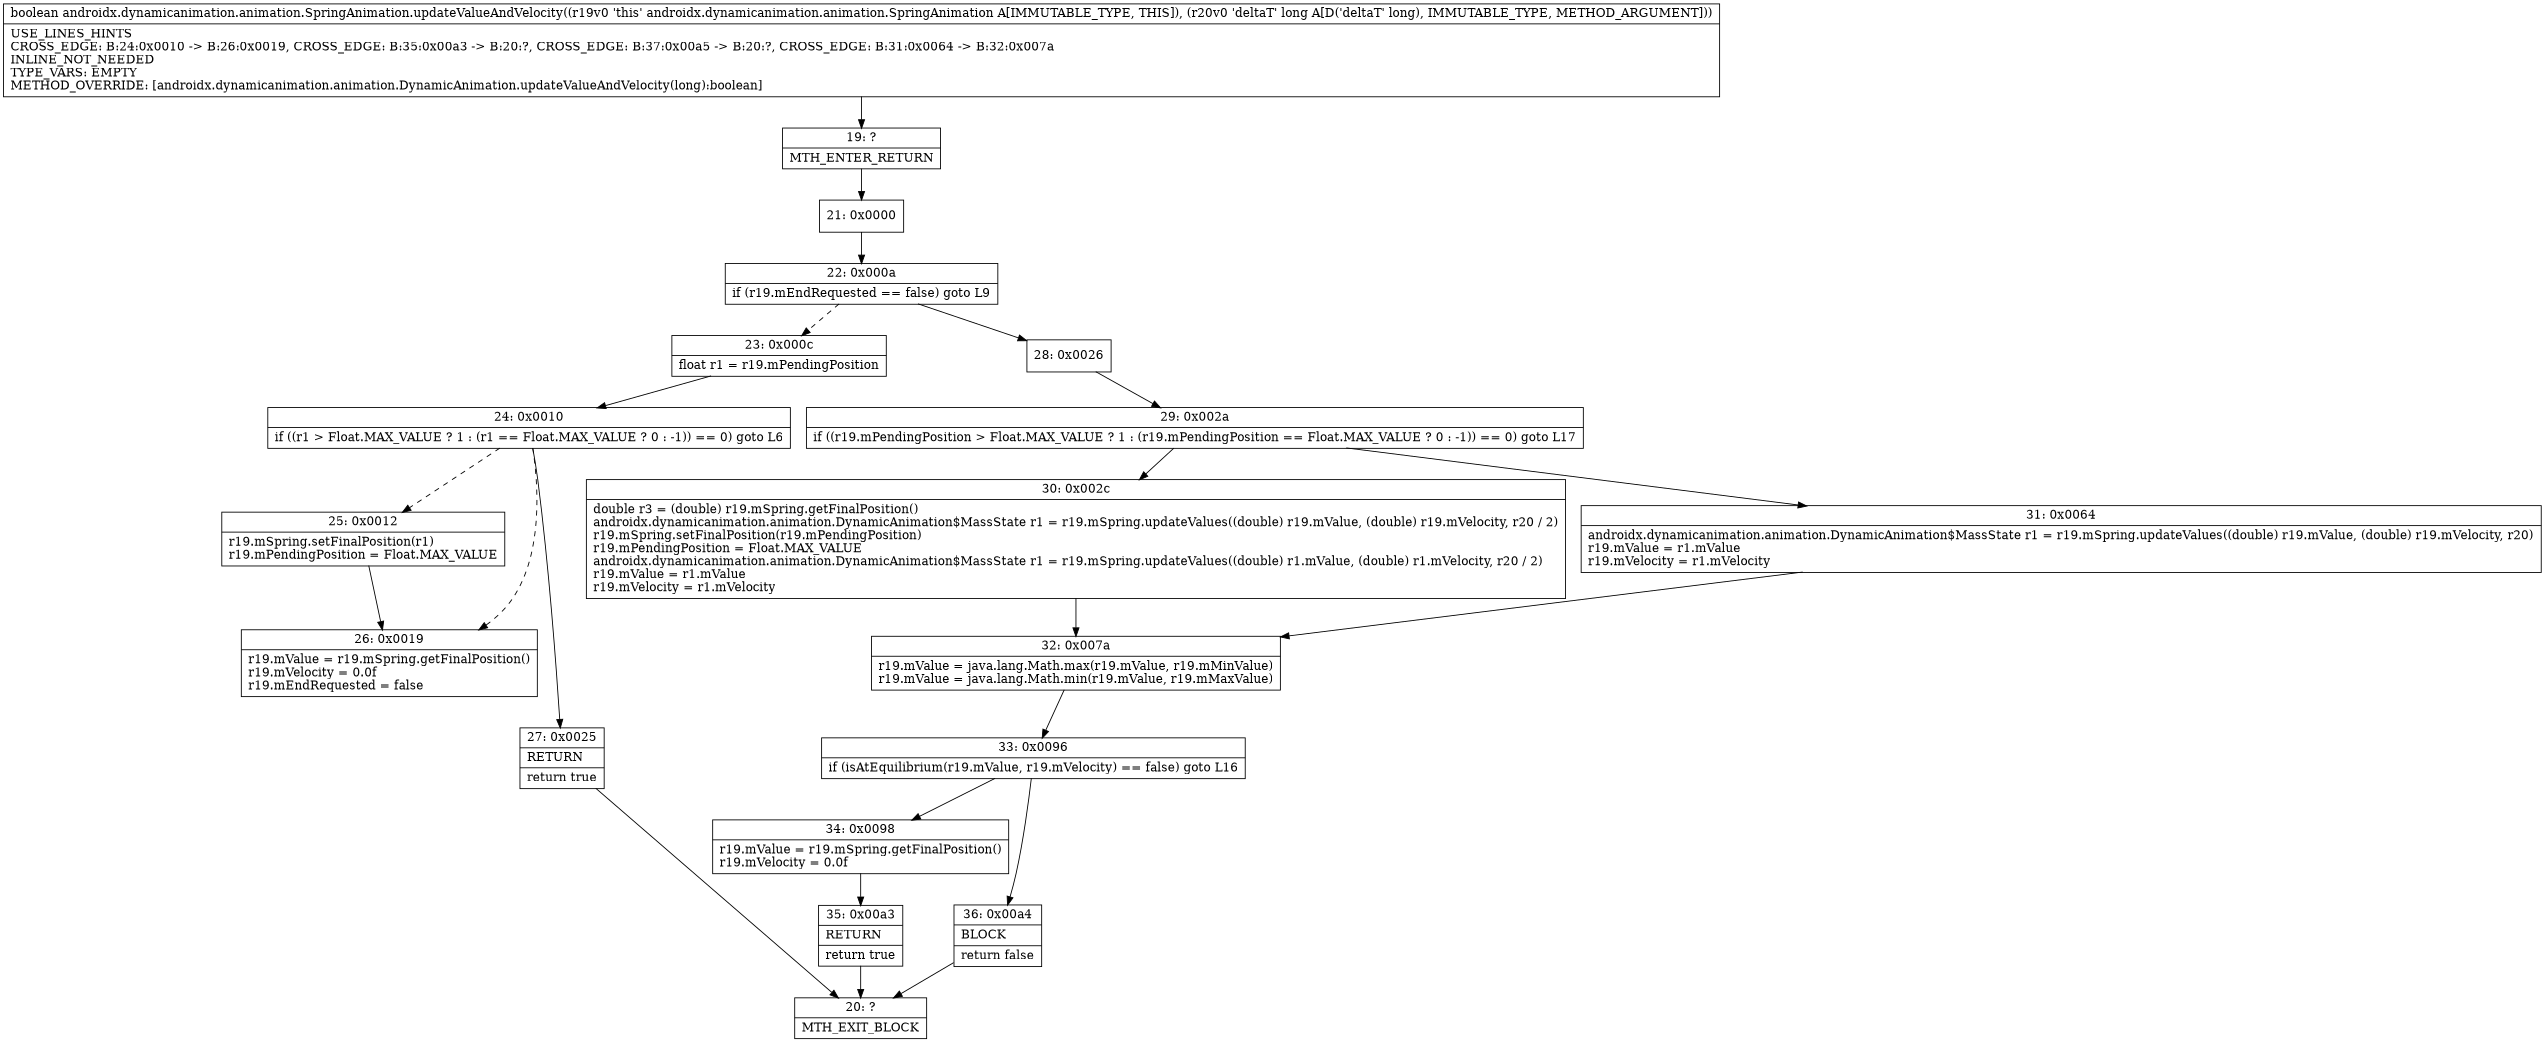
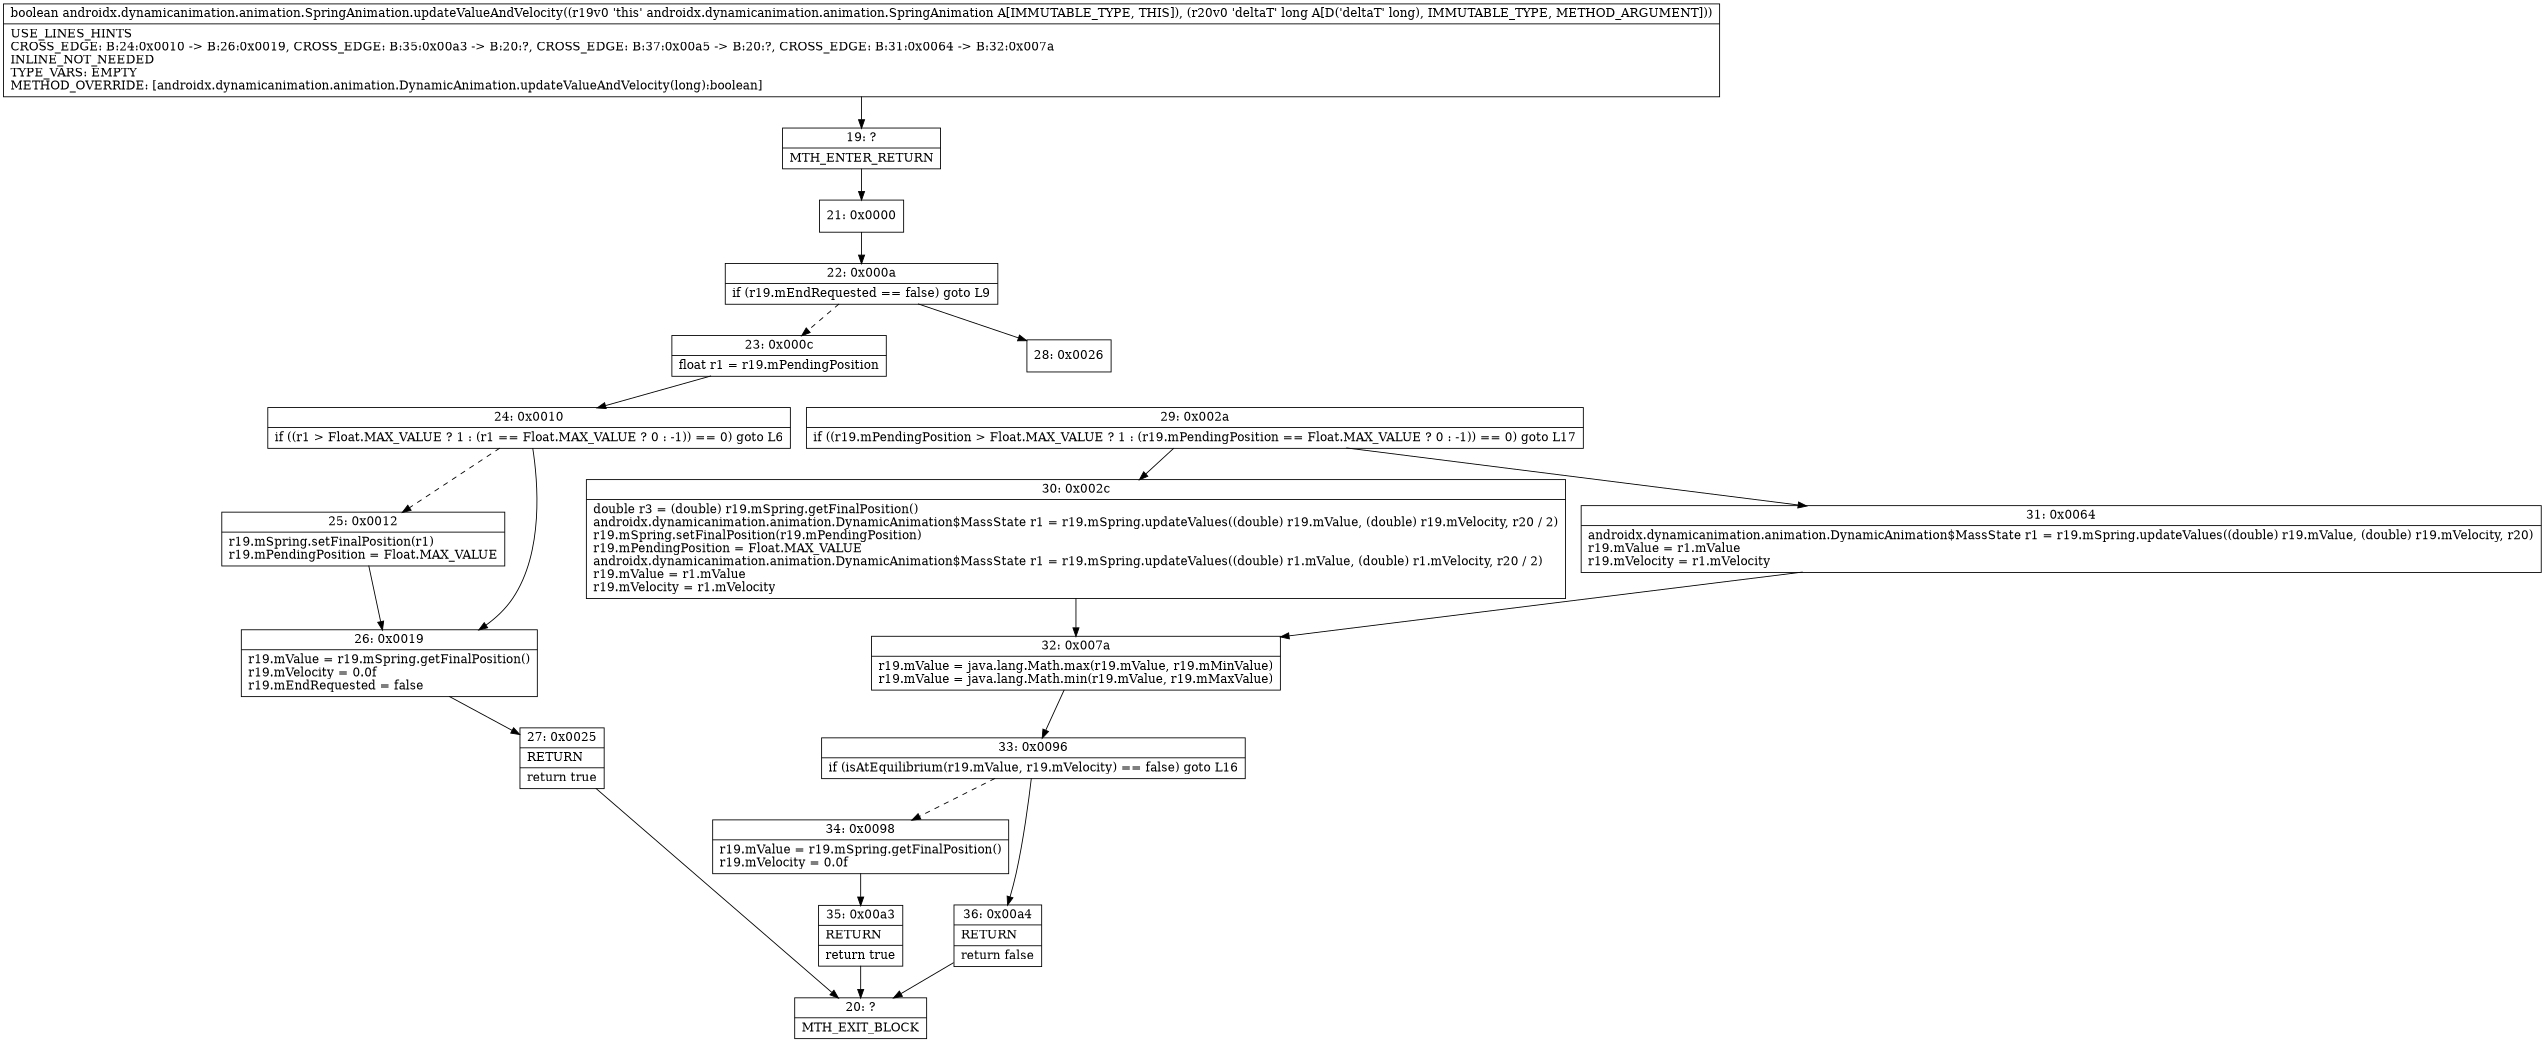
(1124, 388) -> none
(533, 544) -> (533, 544)
(549, 583) -> (481, 713)
(957, 797) -> (957, 797)
(984, 935) -> (989, 935)
